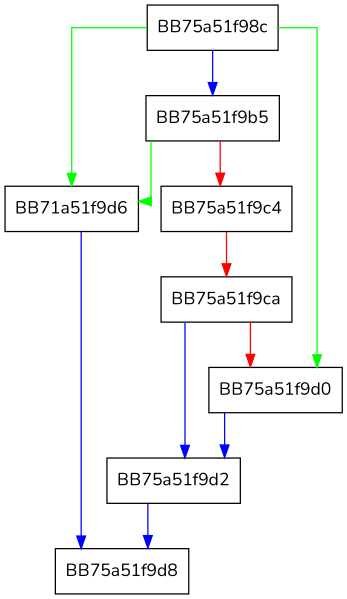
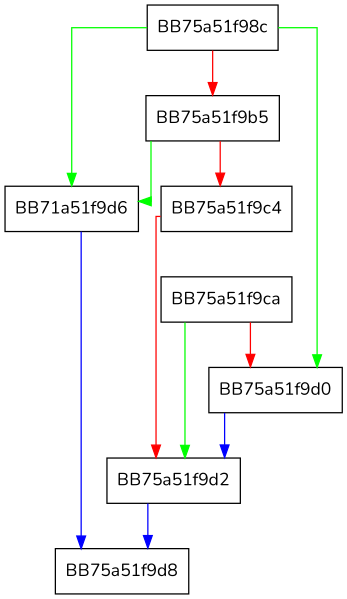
(213, 67) -> (213, 67)
(226, 248) -> (156, 328)
(185, 384) -> (185, 384)
